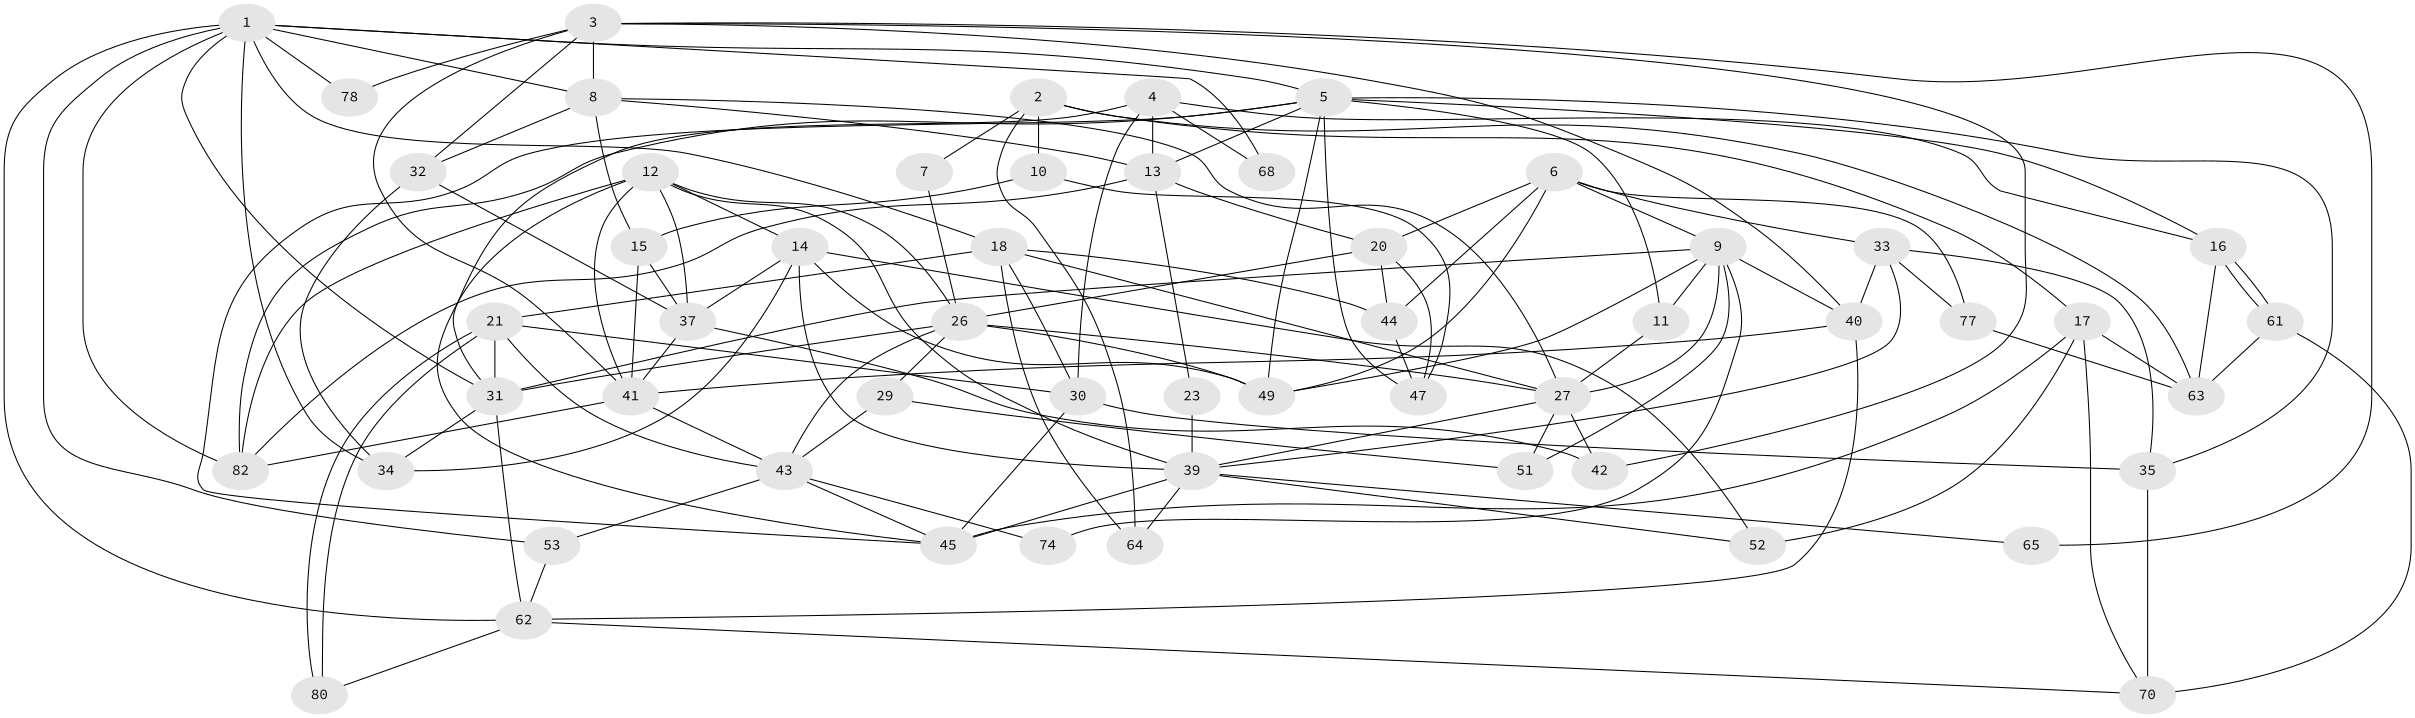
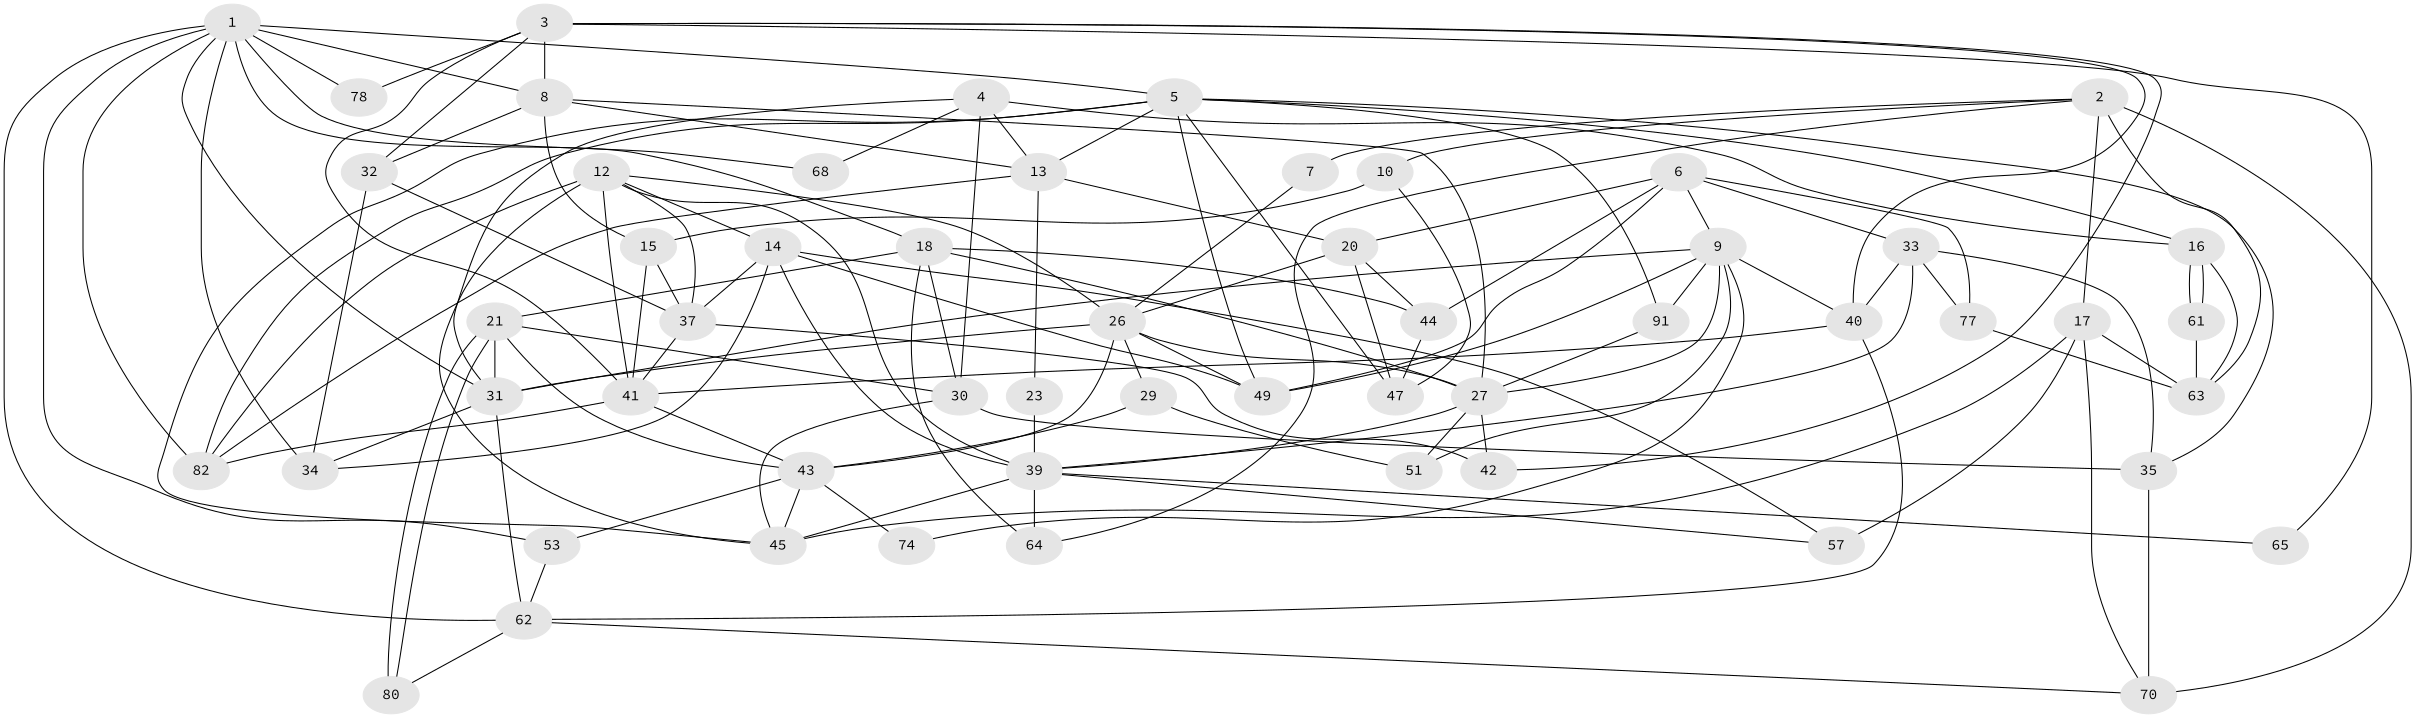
(1661, 322) -> (1661, 322)
(1758, 546) -> (1836, 546)
(2407, 565) -> (2411, 406)
